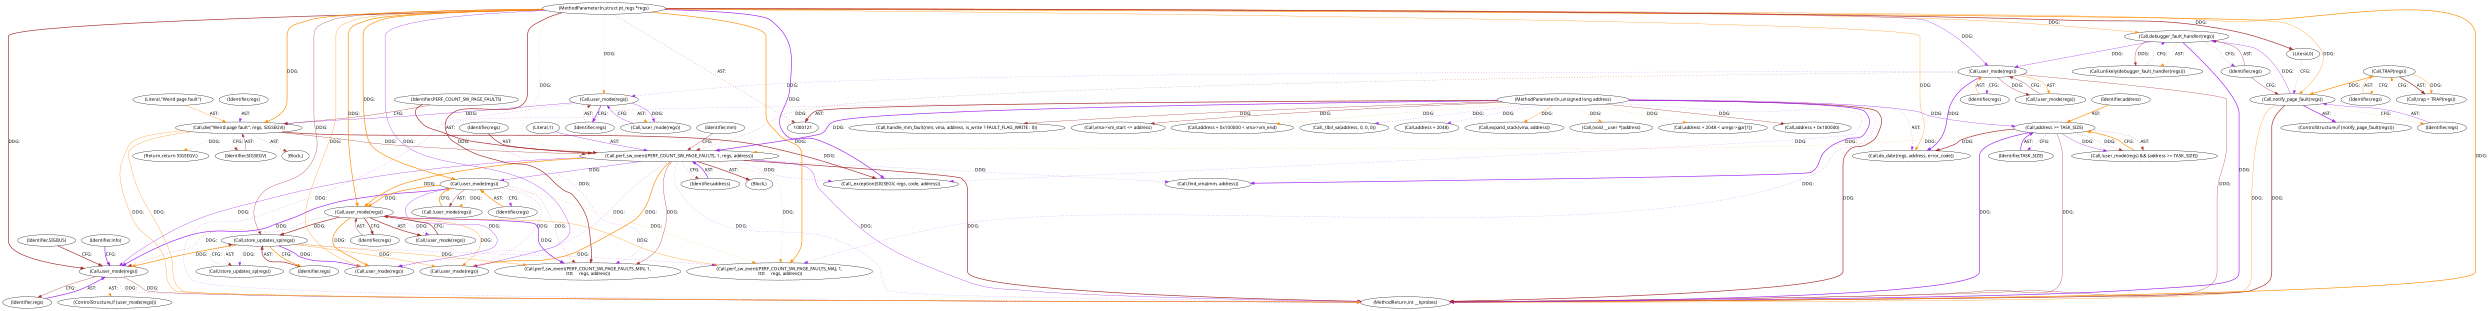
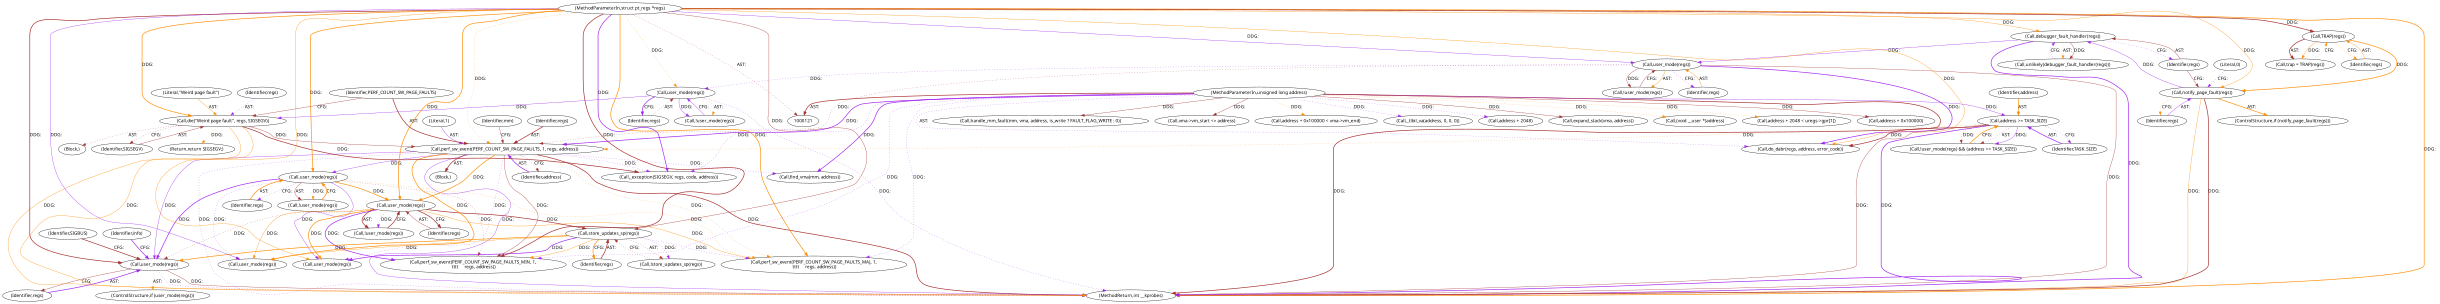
(1479, 12) -> (1497, 11)
(1540, 113) -> (1437, 105)
(2318, 113) -> (2241, 106)
